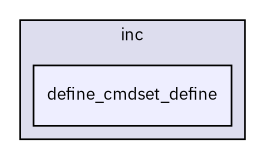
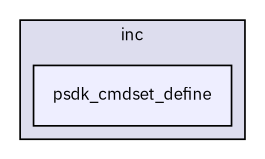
(133, 96) -> (133, 96)
